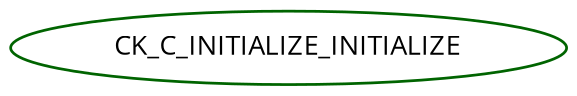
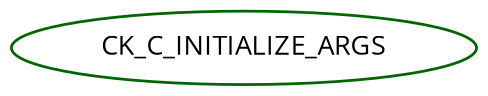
(289, 48) -> (244, 48)
